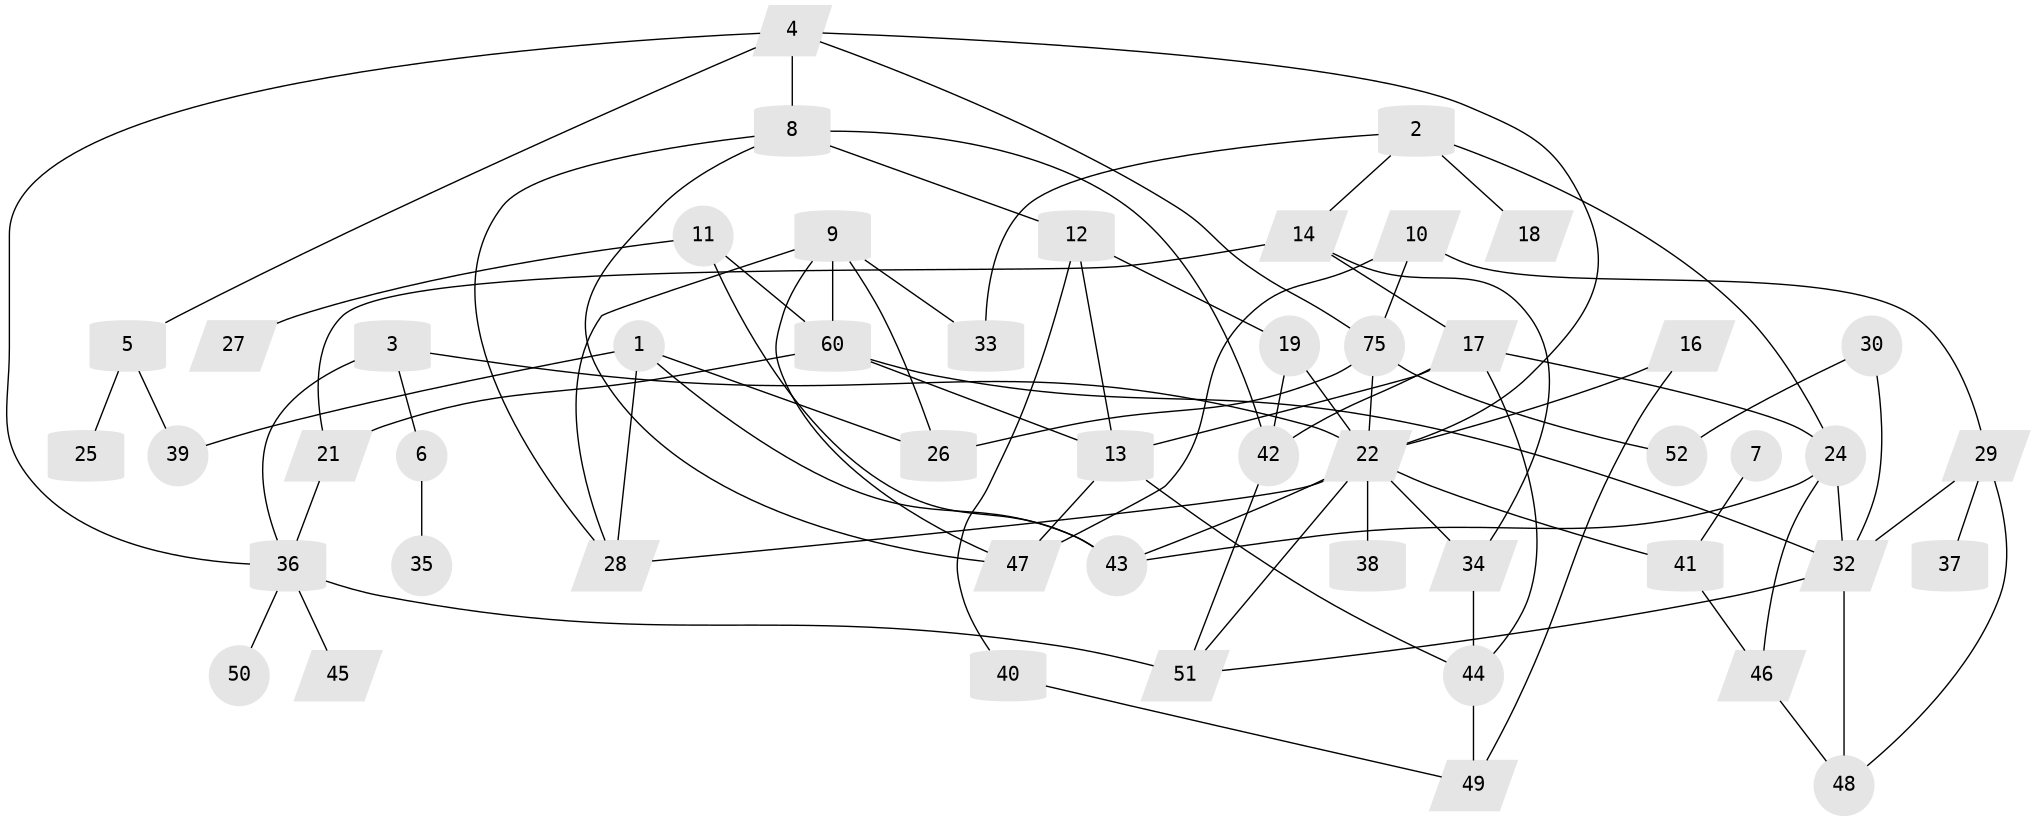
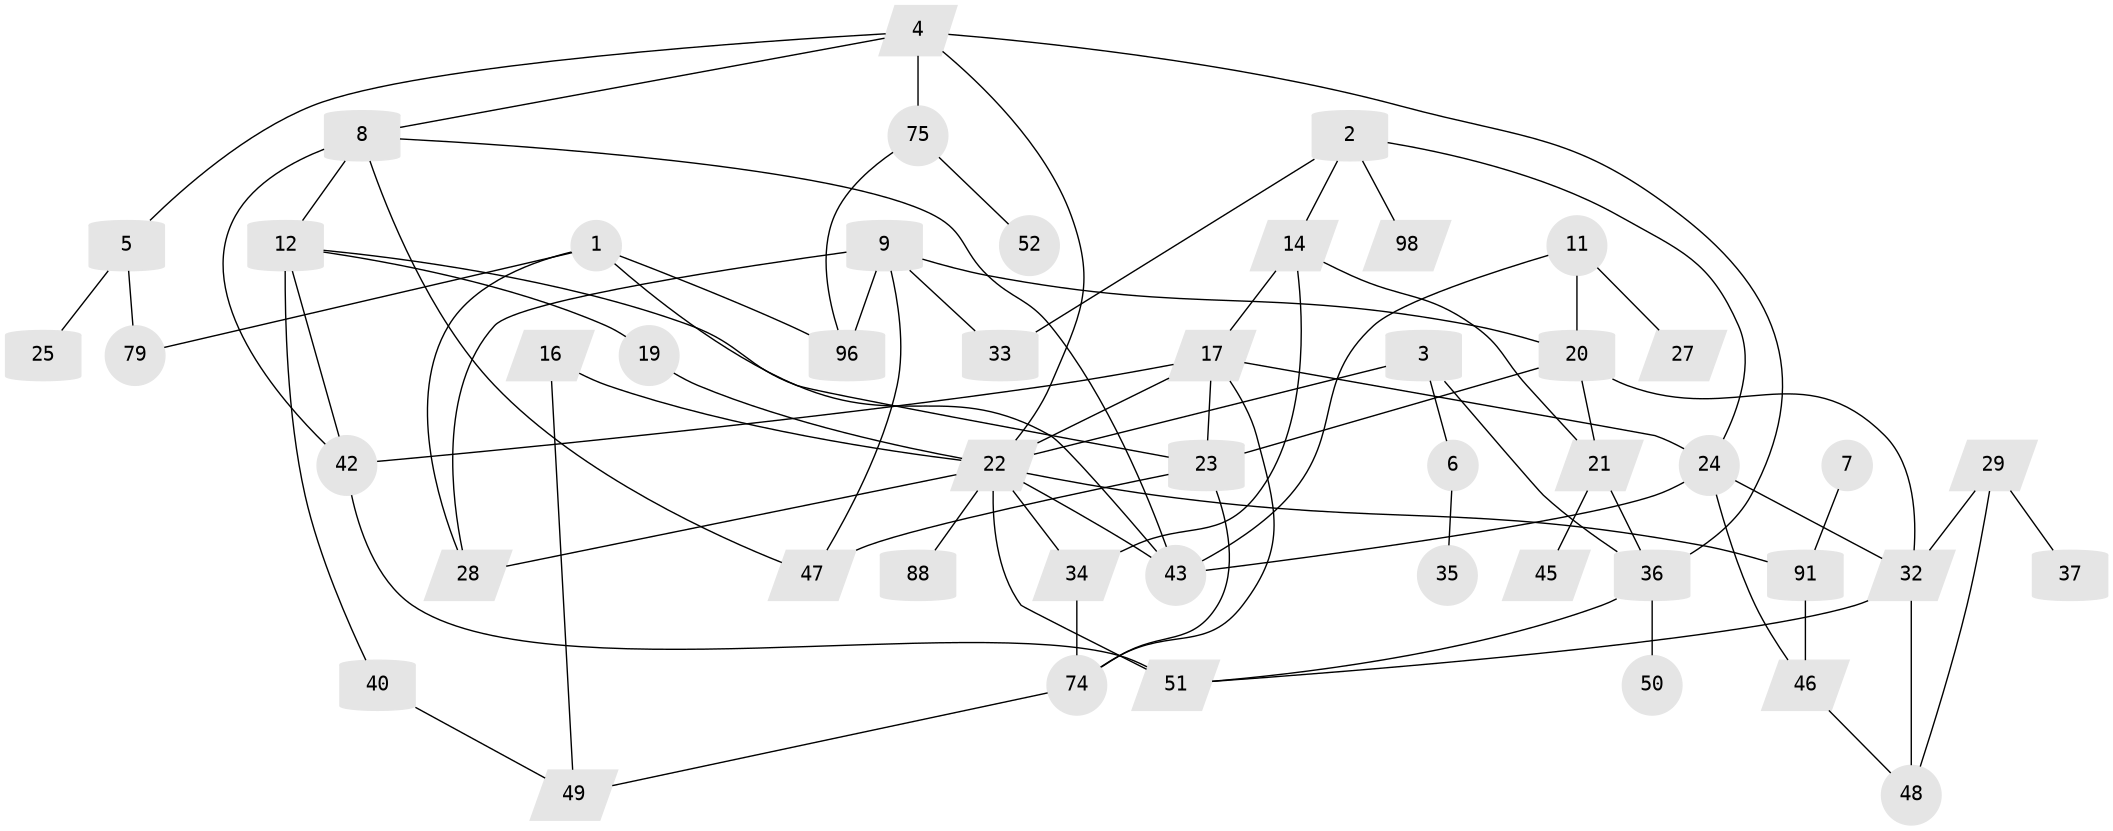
(1416, 236) -> none
(1529, 236) -> (1407, 246)
(480, 254) -> (873, 194)
(833, 346) -> (1577, 356)
(1872, 346) -> none
(1279, 401) -> (316, 354)
(1371, 406) -> (1097, 414)
(178, 456) -> (135, 356)
(939, 456) -> (847, 356)
(1115, 456) -> (1206, 465)
(1368, 566) -> (918, 575)
(1685, 566) -> (1805, 575)
(313, 621) -> (1565, 535)
(1473, 676) -> (1077, 685)
